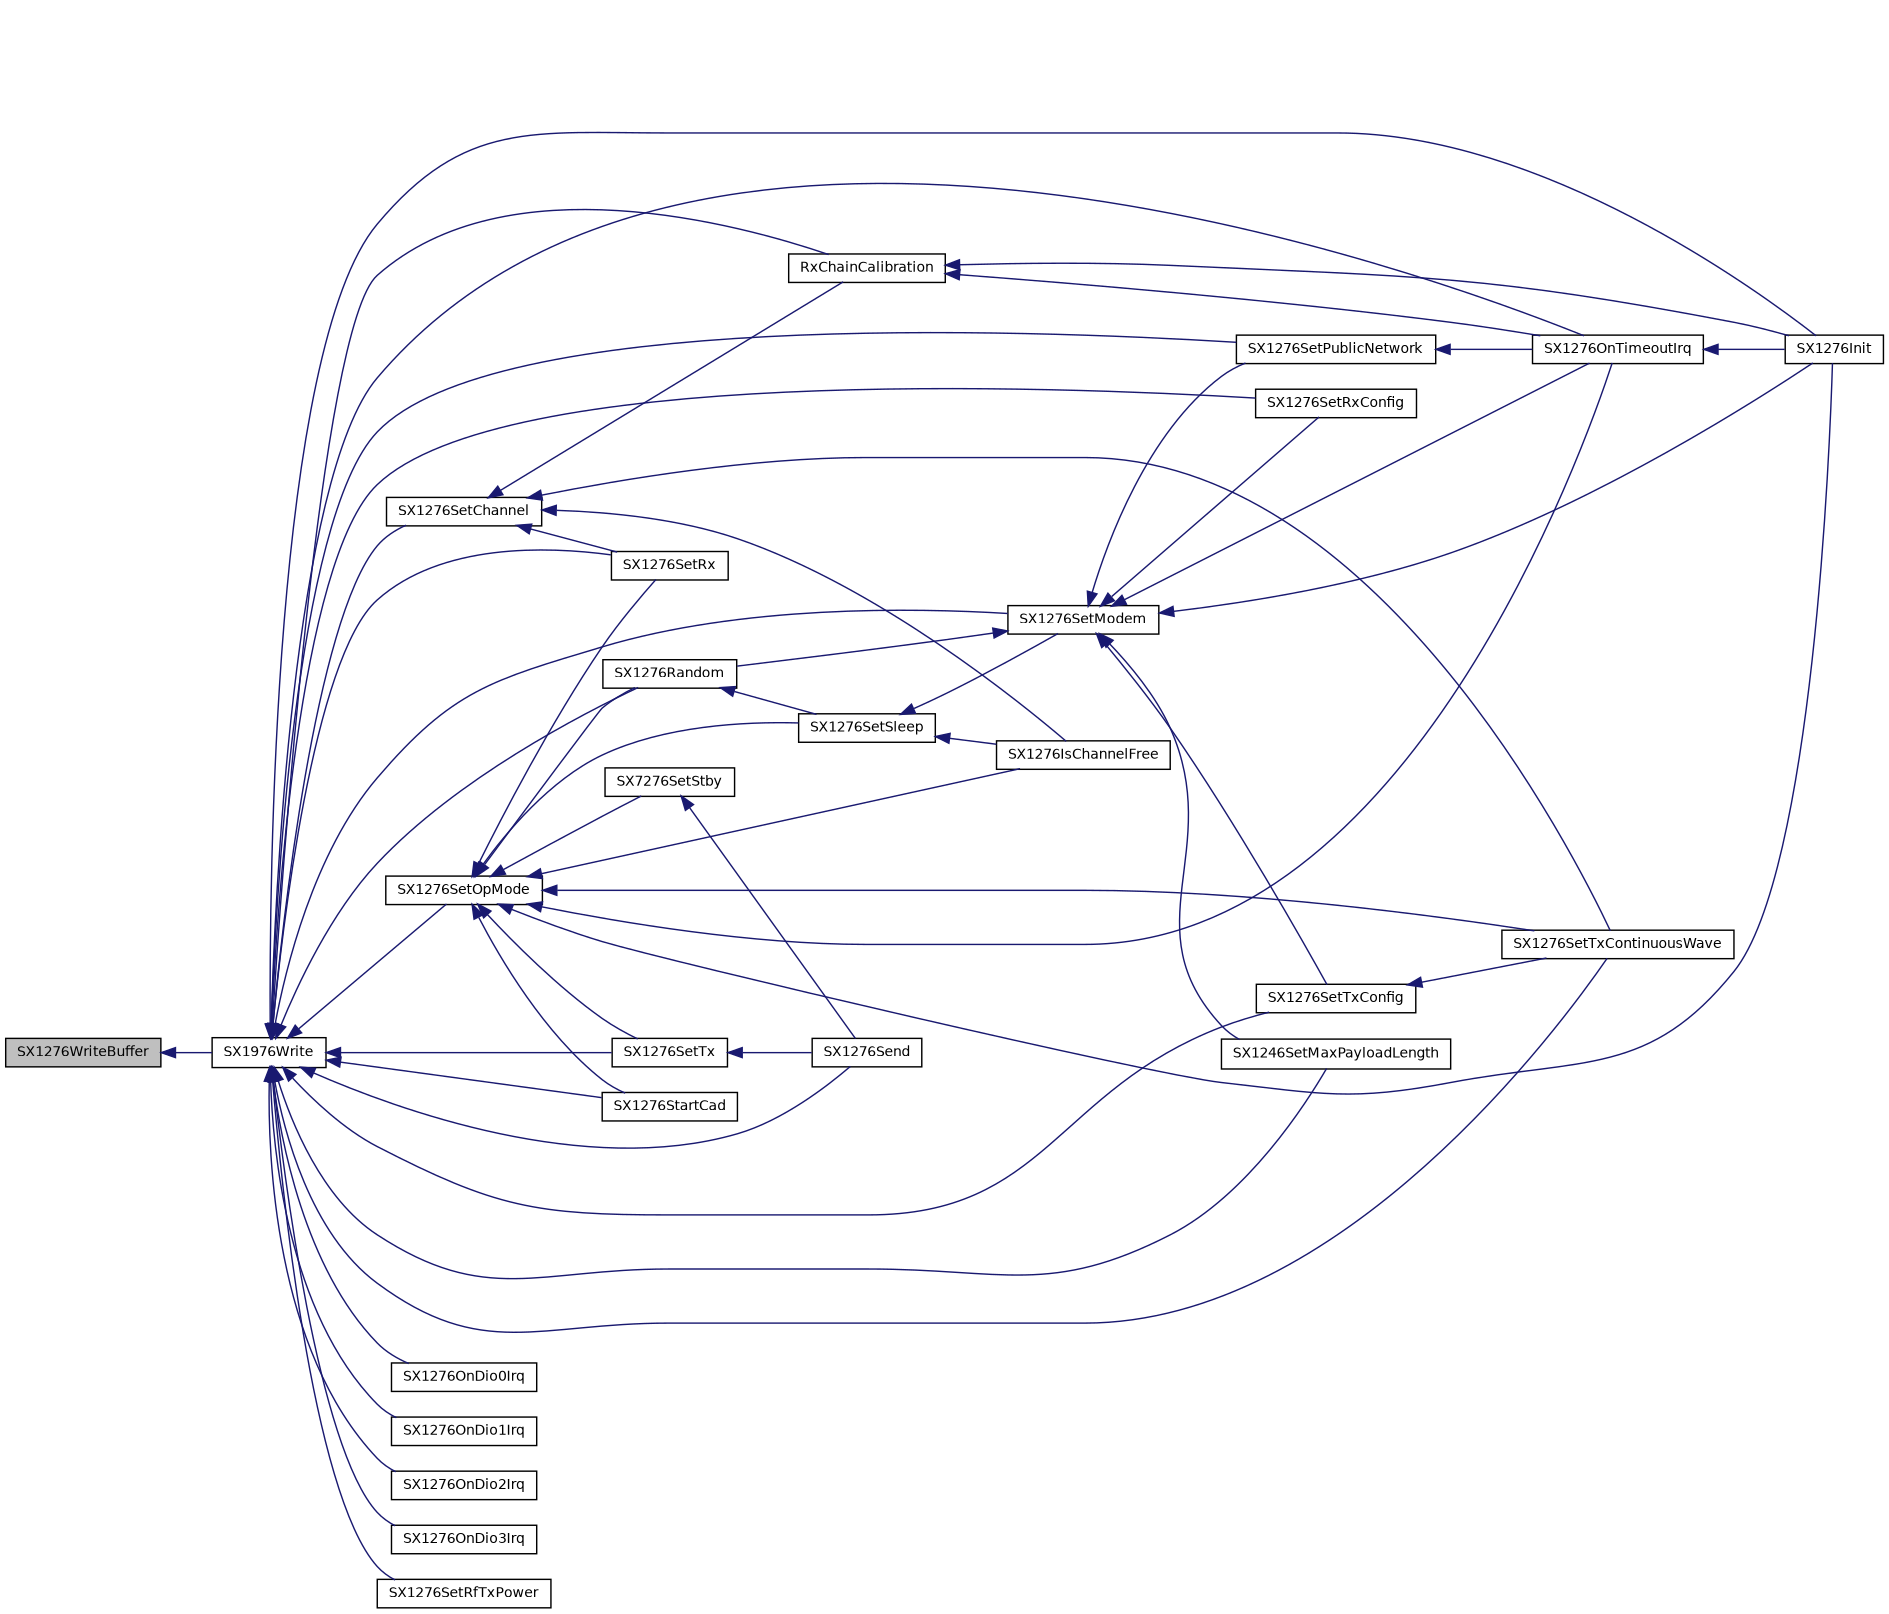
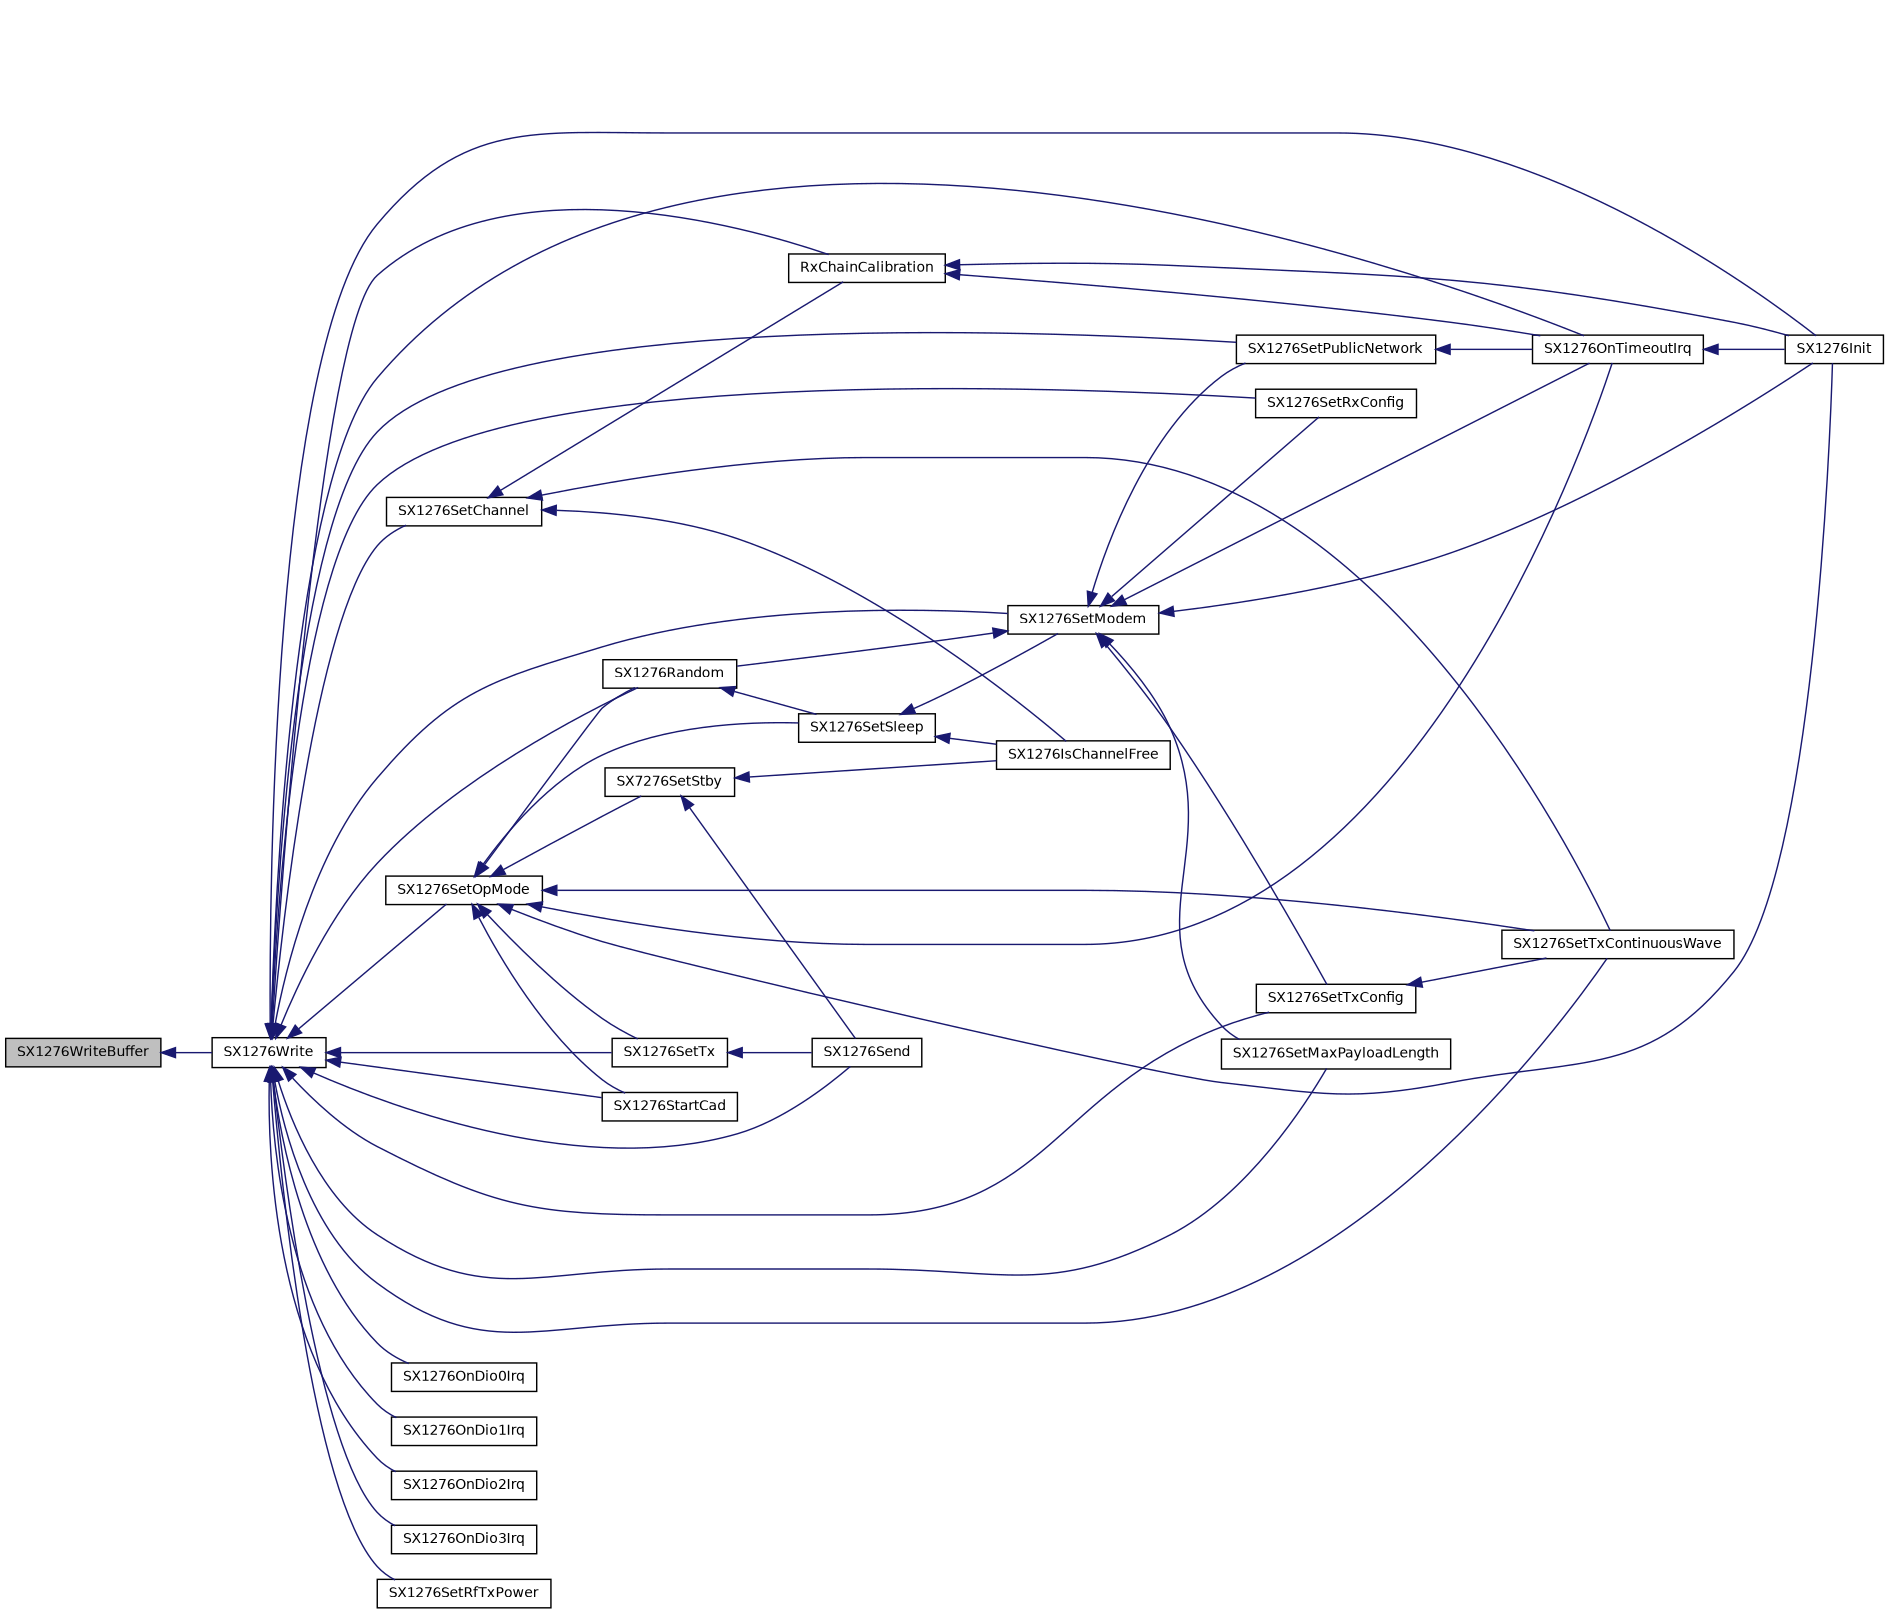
(670, 566) -> none
(781, 821) -> (873, 769)
(269, 1053) -> (269, 1053)
(1336, 1054) -> (1336, 1054)
